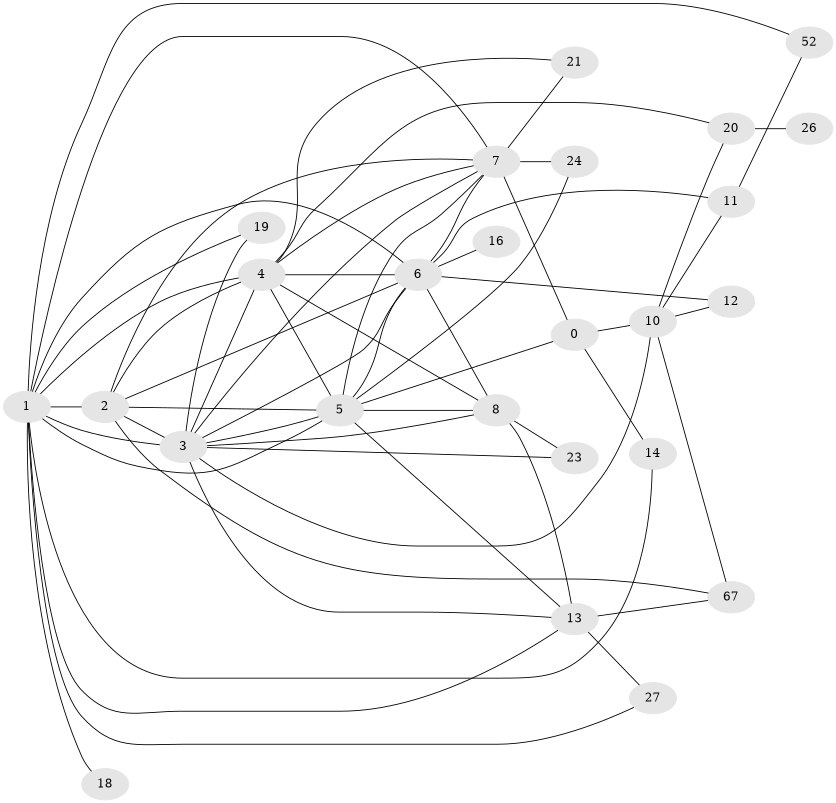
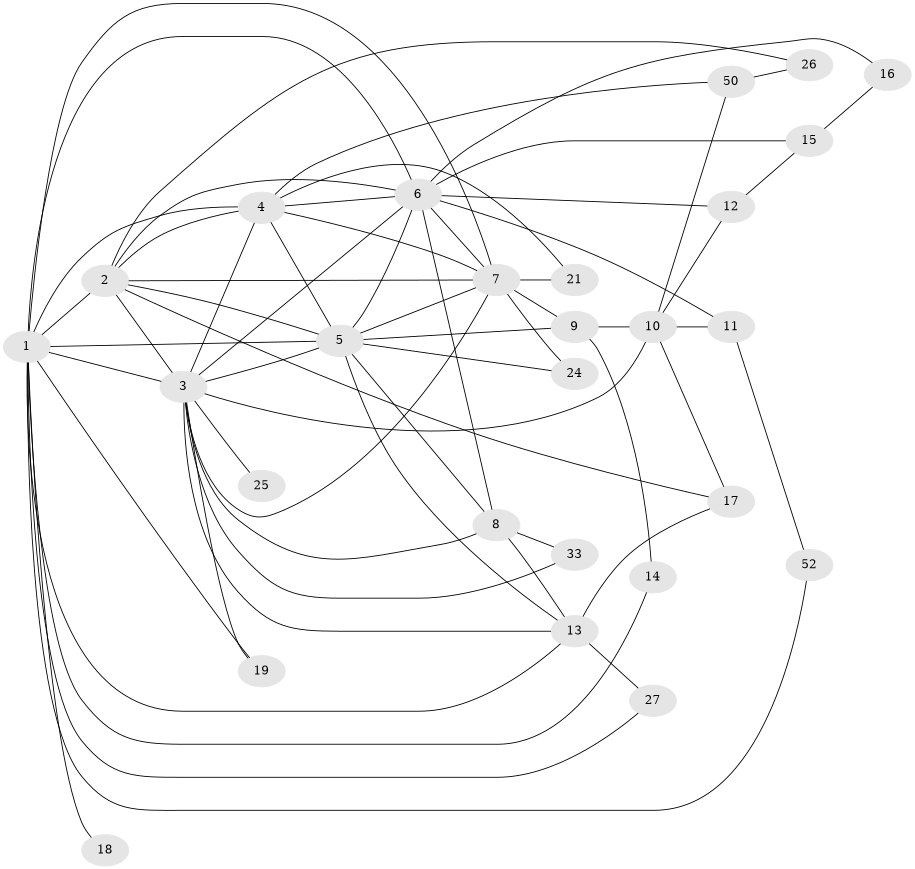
none -> (408, 48)
(731, 129) -> (731, 82)
none -> (809, 141)
(575, 335) -> (575, 327)
(384, 345) -> none
(575, 458) -> (575, 555)
none -> (262, 486)
(731, 597) -> (731, 502)
